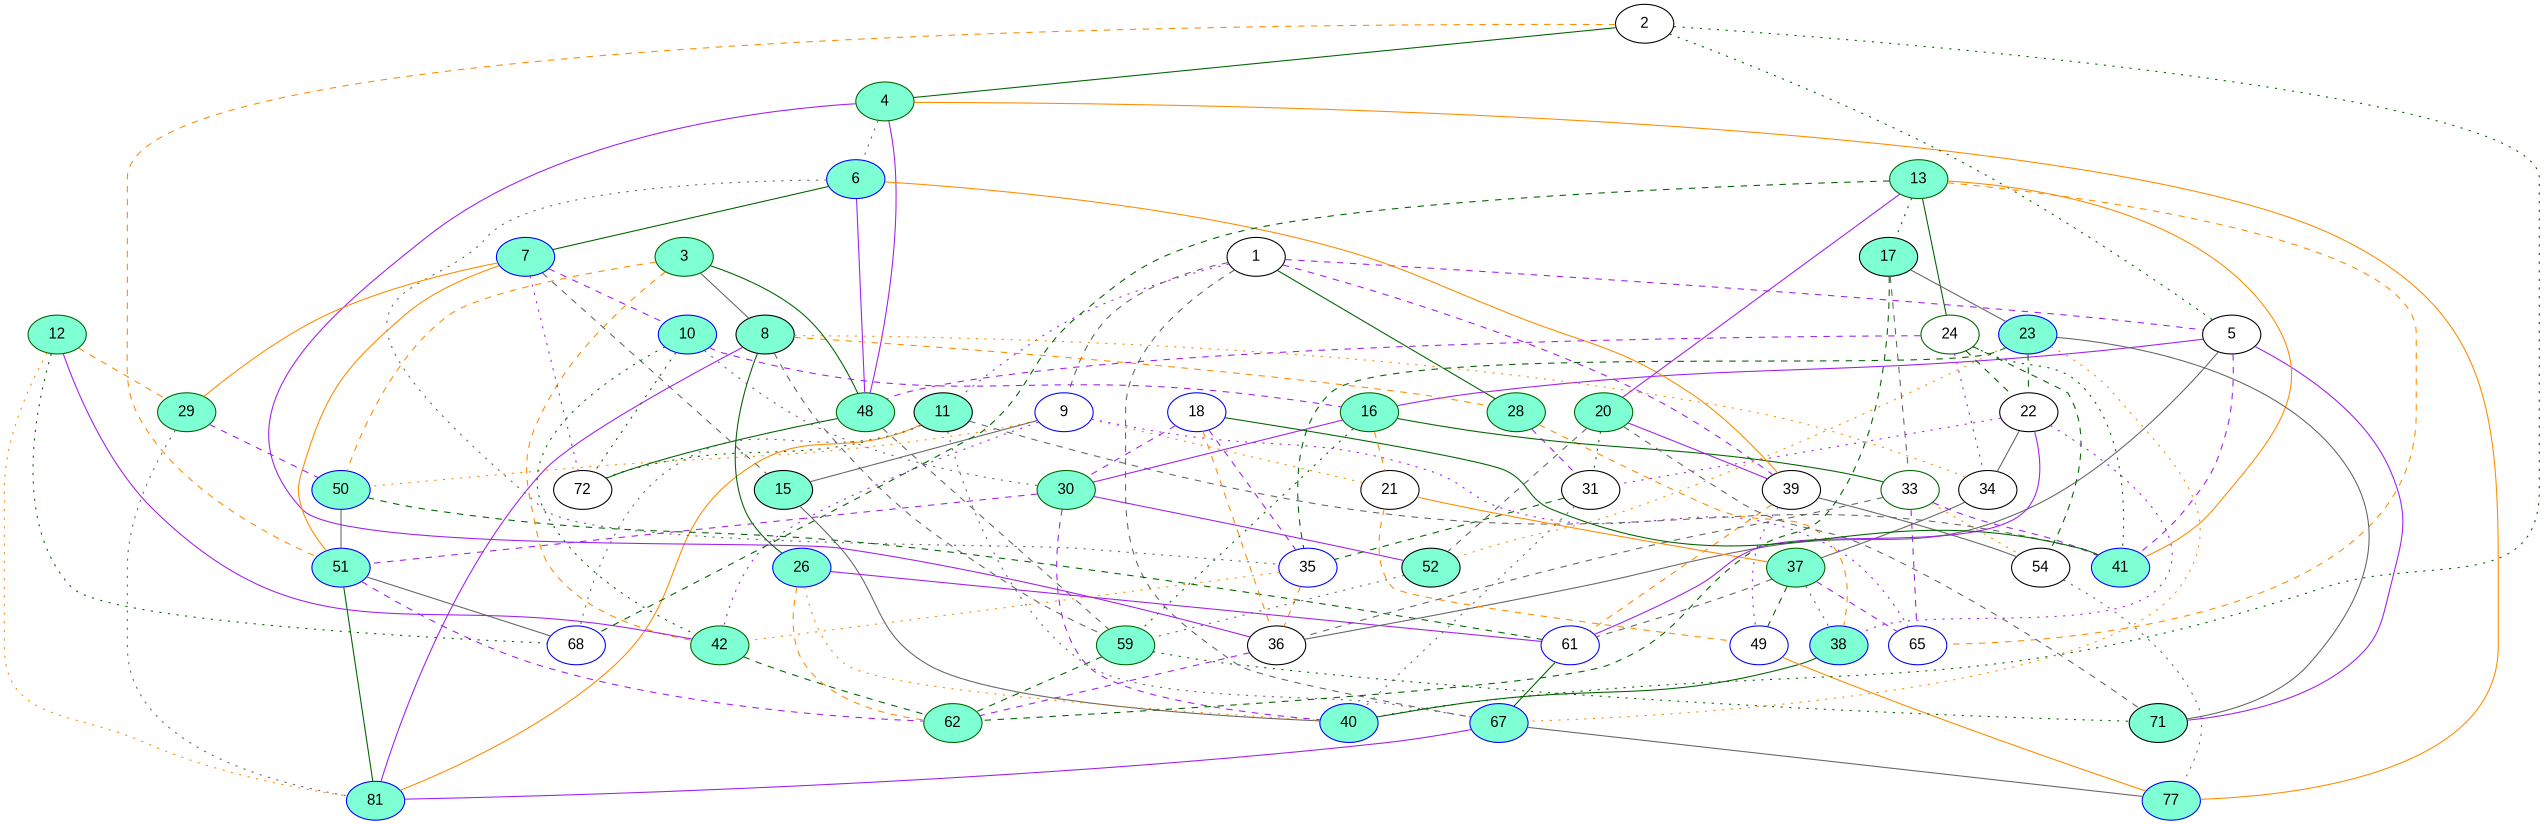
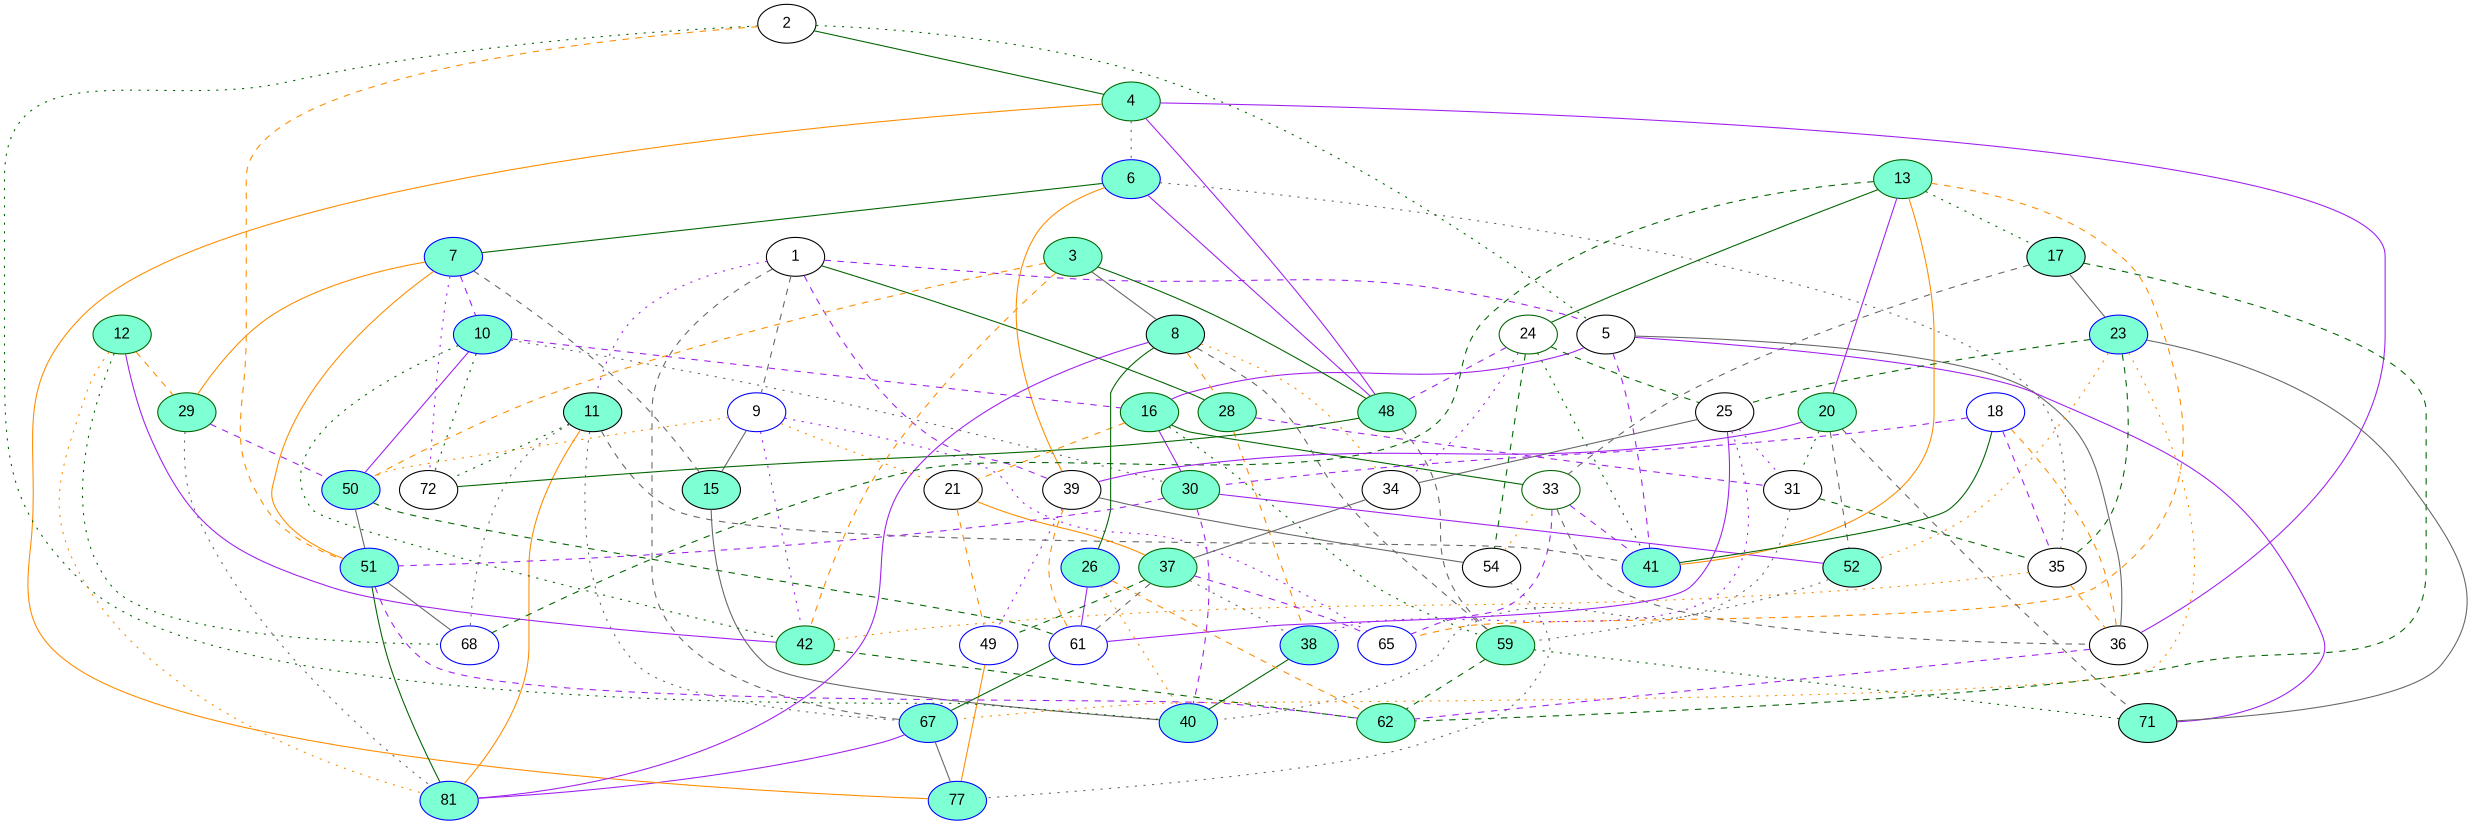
none -> (417, 412)
(2029, 412) -> (1725, 412)
(1308, 568) -> (2057, 568)
